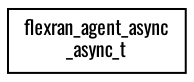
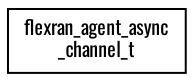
(97, 41) -> (97, 41)
